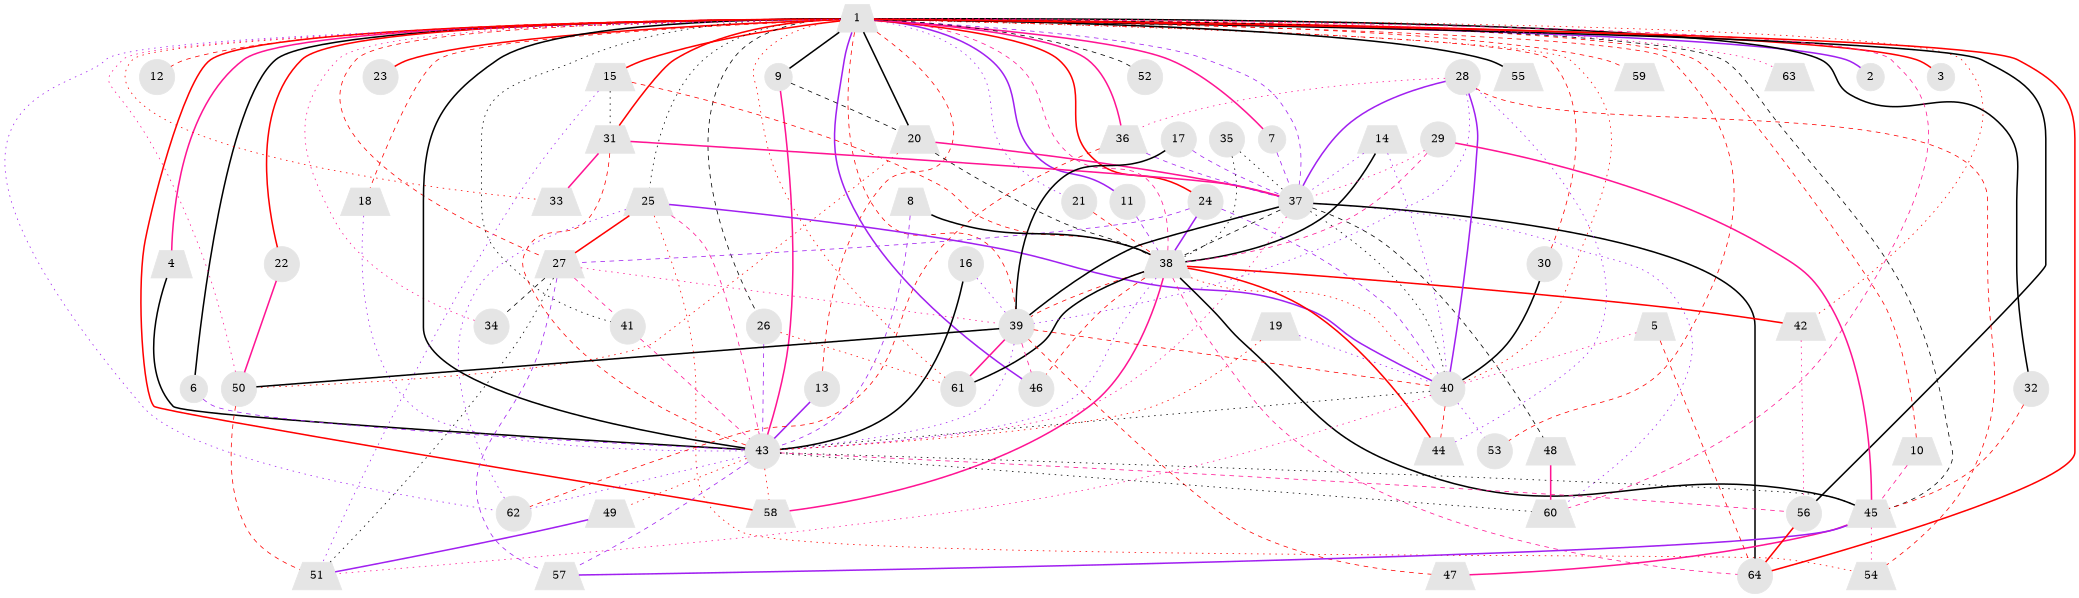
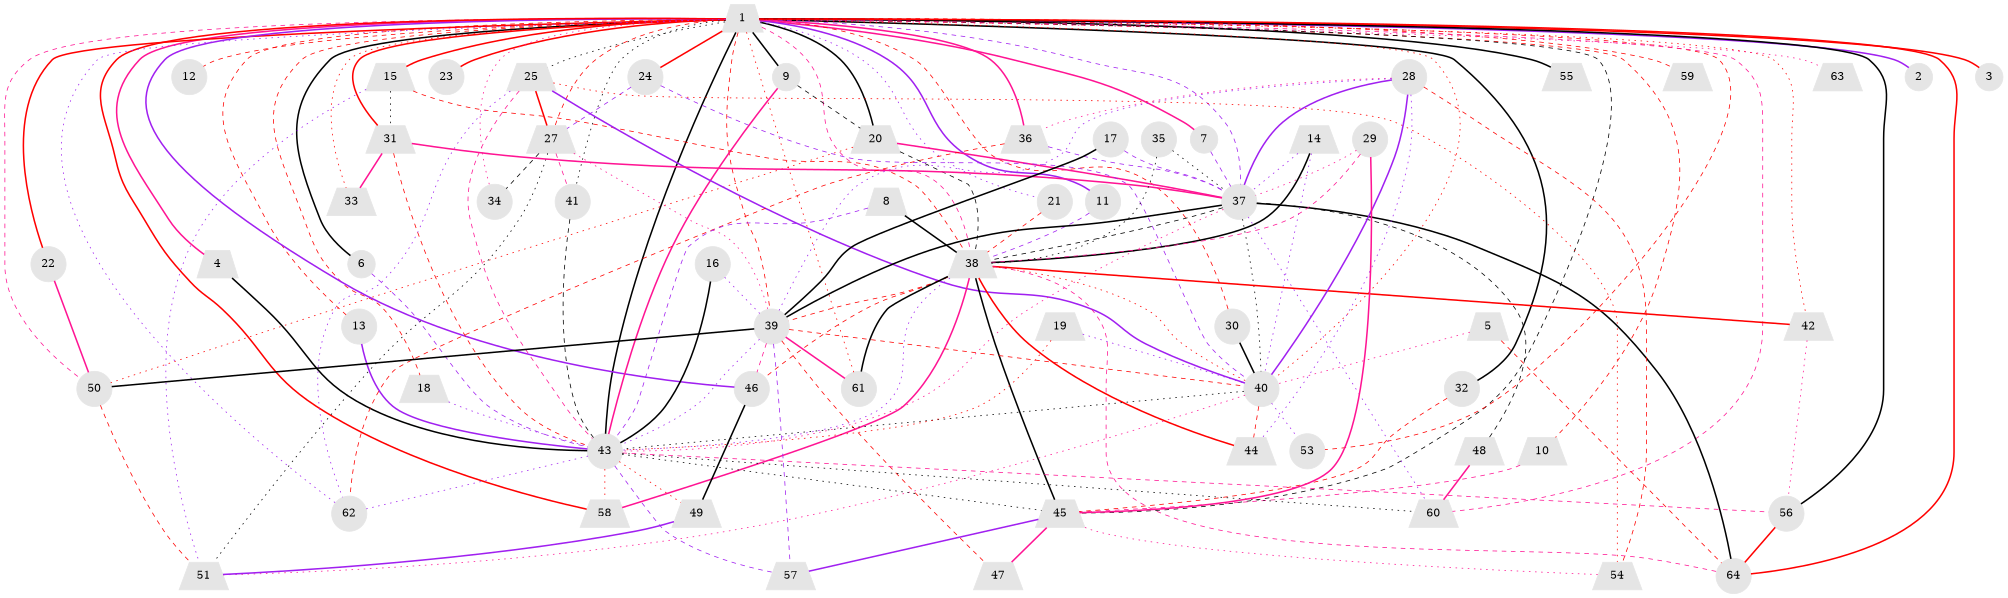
(1145, 77) -> none
(109, 81) -> (199, 31)
(1183, 238) -> none
(764, 327) -> none
(690, 384) -> (564, 331)
(499, 427) -> (782, 447)
none -> (724, 452)
